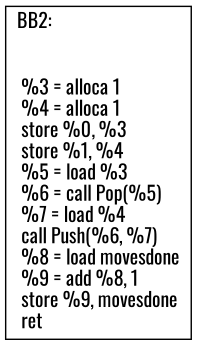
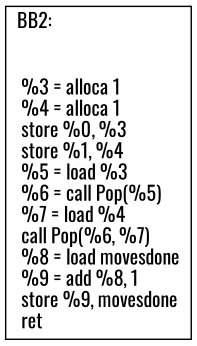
(88, 237) -> (84, 237)
